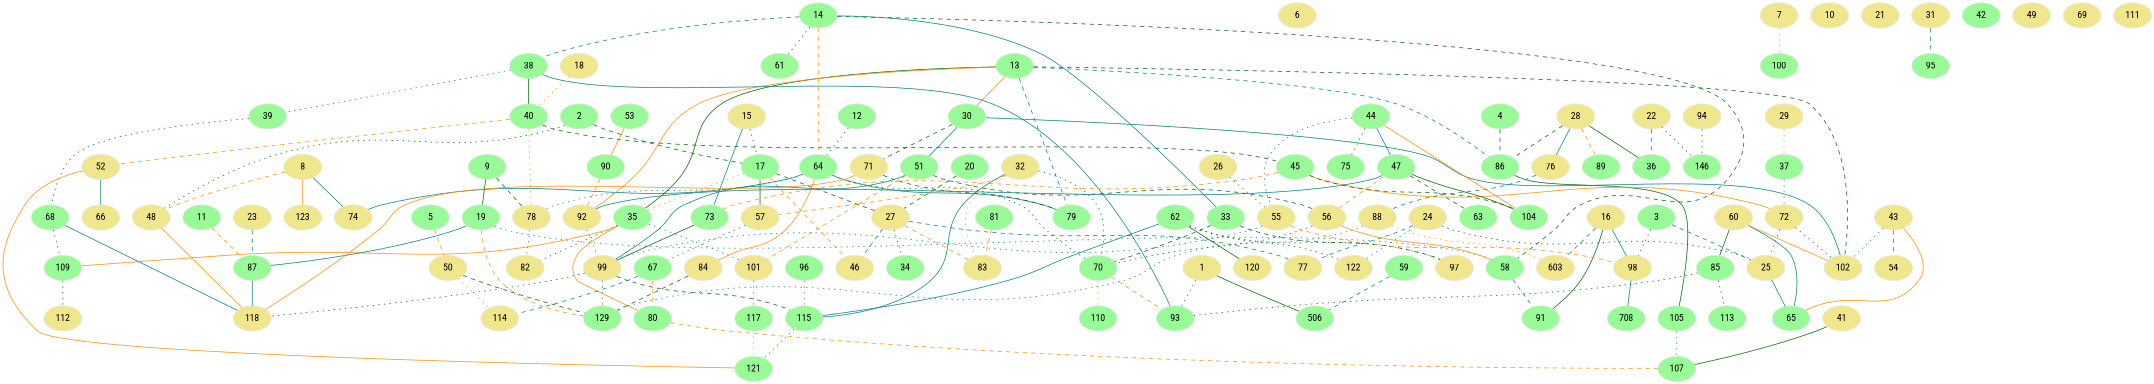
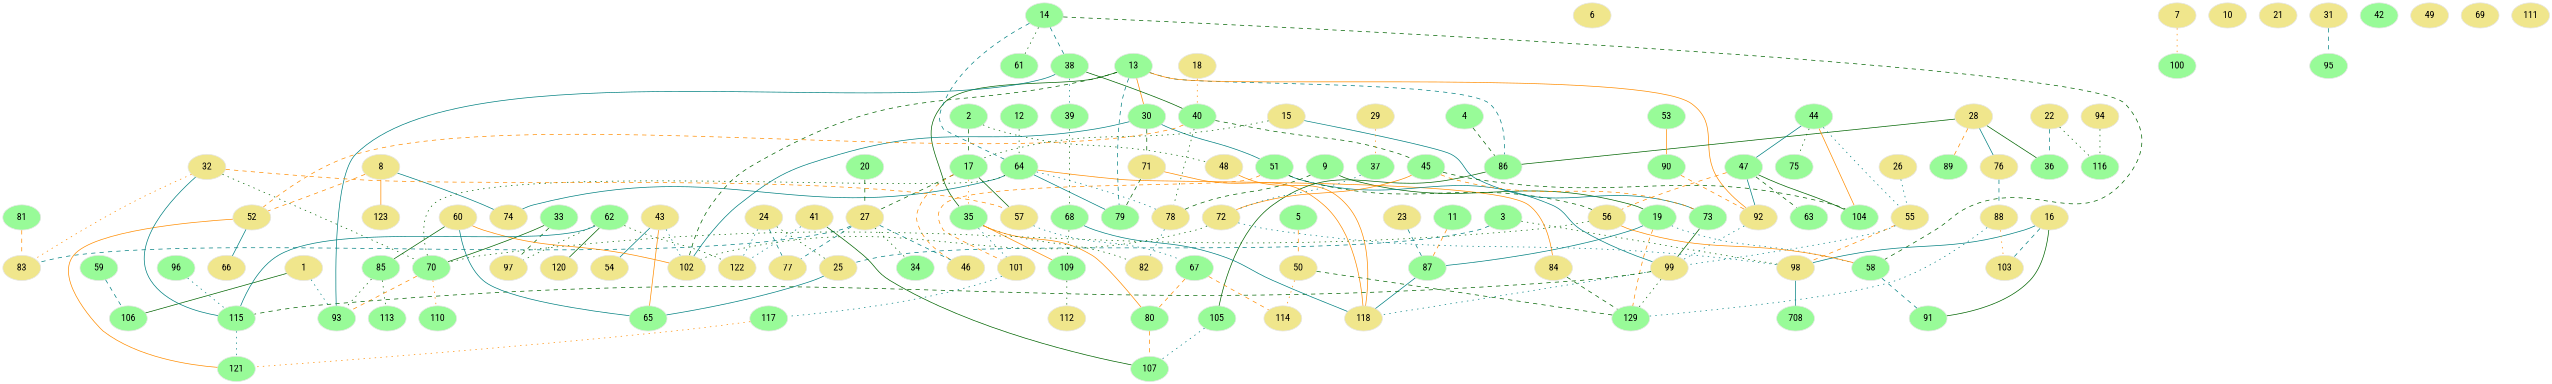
(1051, 60) -> none
(818, 91) -> (955, 84)
(1538, 142) -> (1738, 142)
(530, 167) -> (1184, 167)
(1702, 167) -> (2100, 167)
(225, 189) -> (317, 193)
(925, 237) -> (445, 249)
(1893, 243) -> (635, 243)
(1163, 245) -> (496, 245)
(1774, 246) -> (1507, 247)
none -> (764, 250)
(1555, 268) -> (2005, 268)
(578, 297) -> (1234, 291)
(429, 299) -> (1516, 293)
(1315, 318) -> (128, 318)
